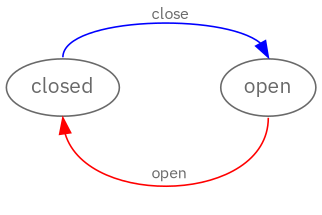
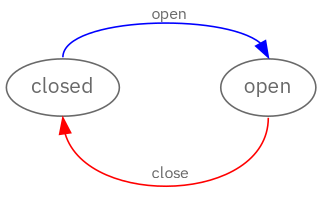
(170, 15) -> (170, 15)
(170, 174) -> (170, 174)
